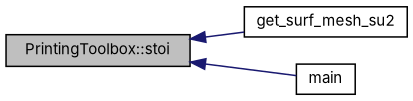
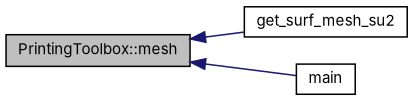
(98, 51) -> (98, 51)
